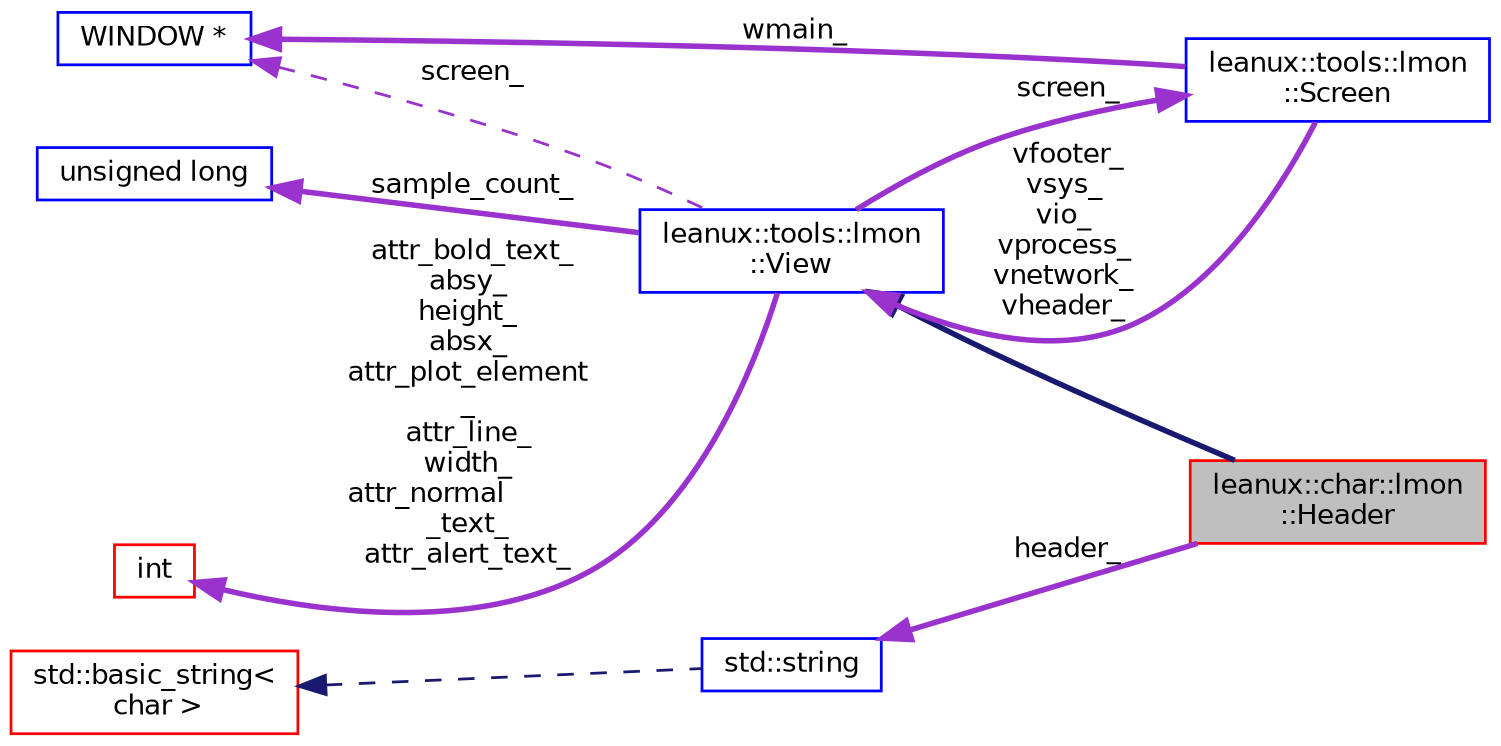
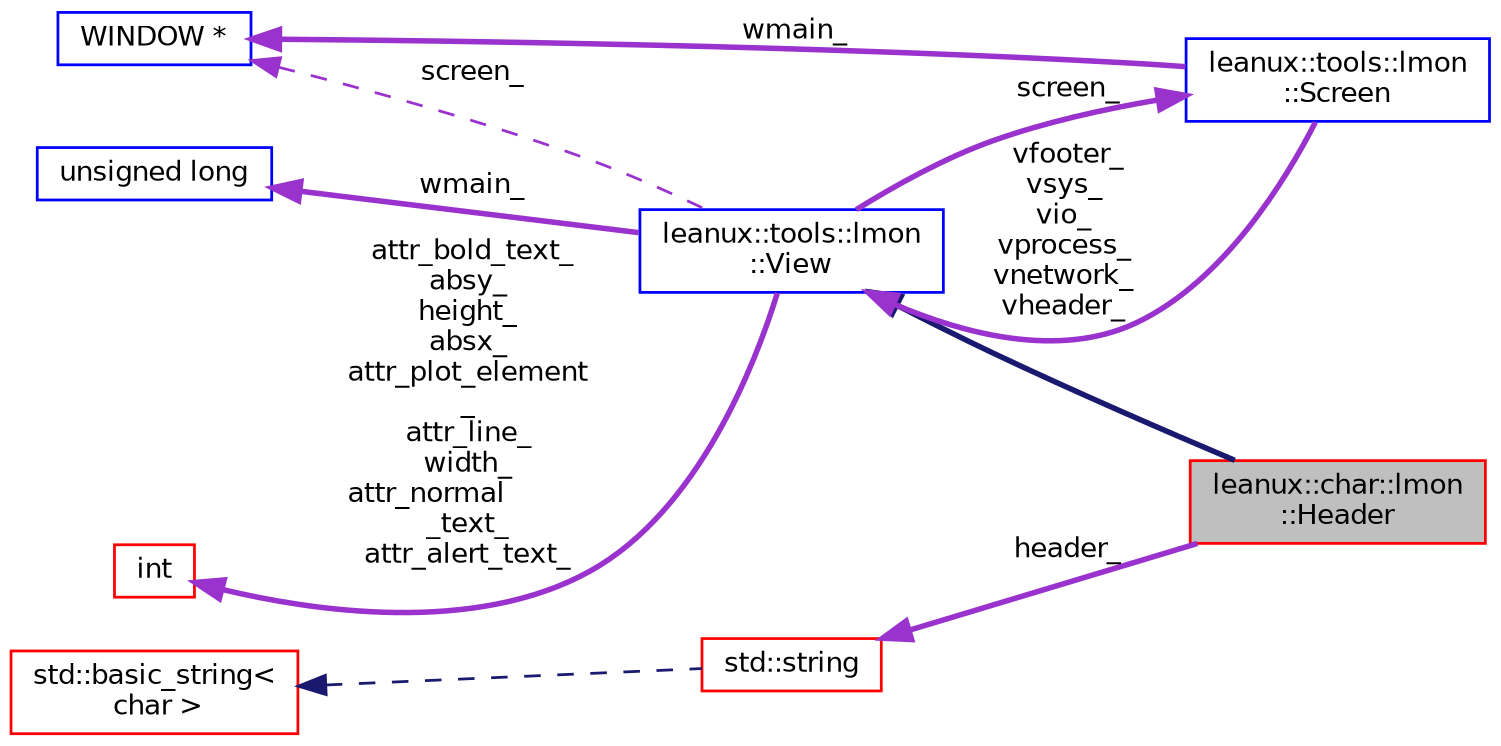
(469, 186) -> (469, 186)
(792, 665) -> (792, 665)
